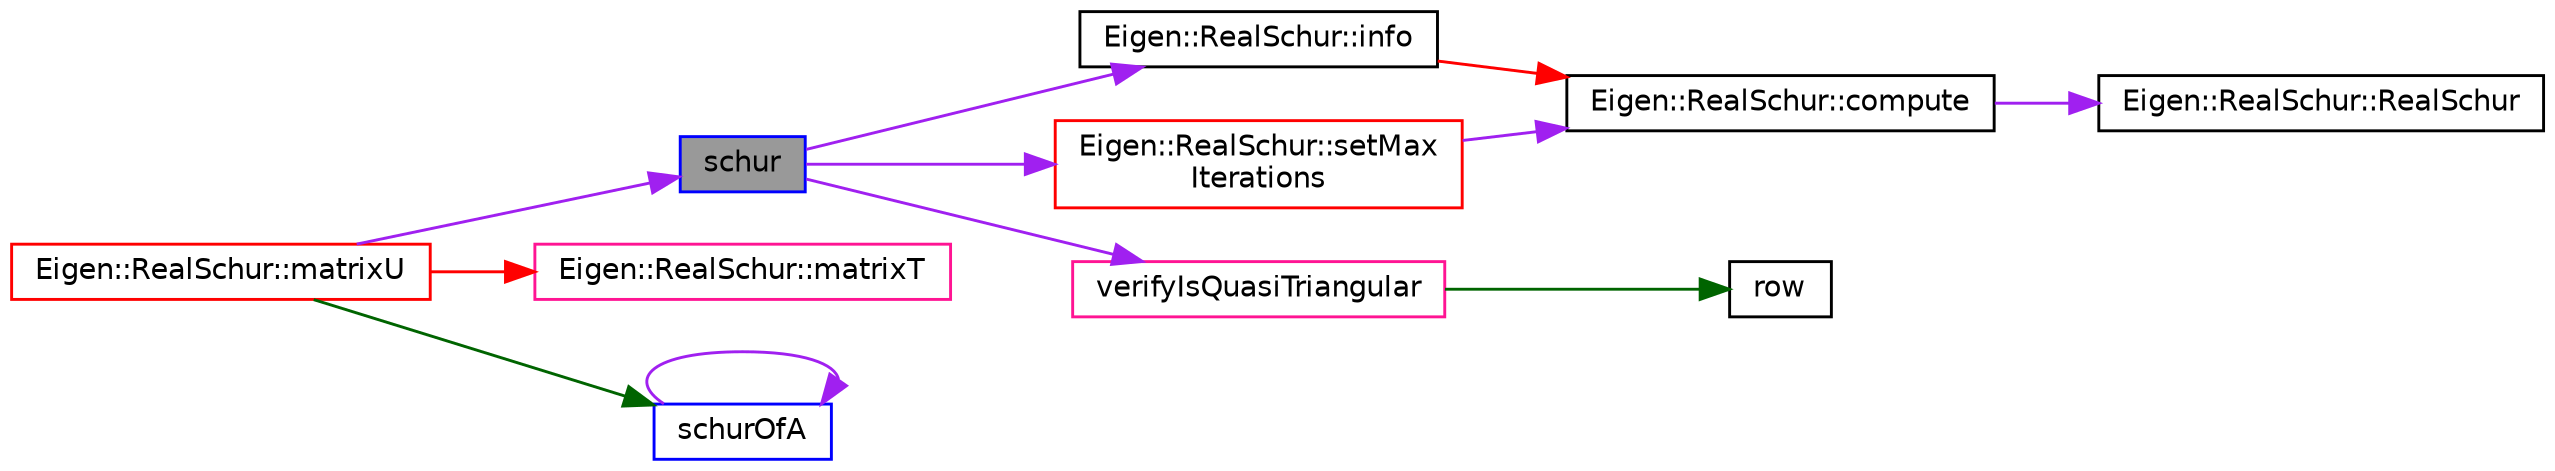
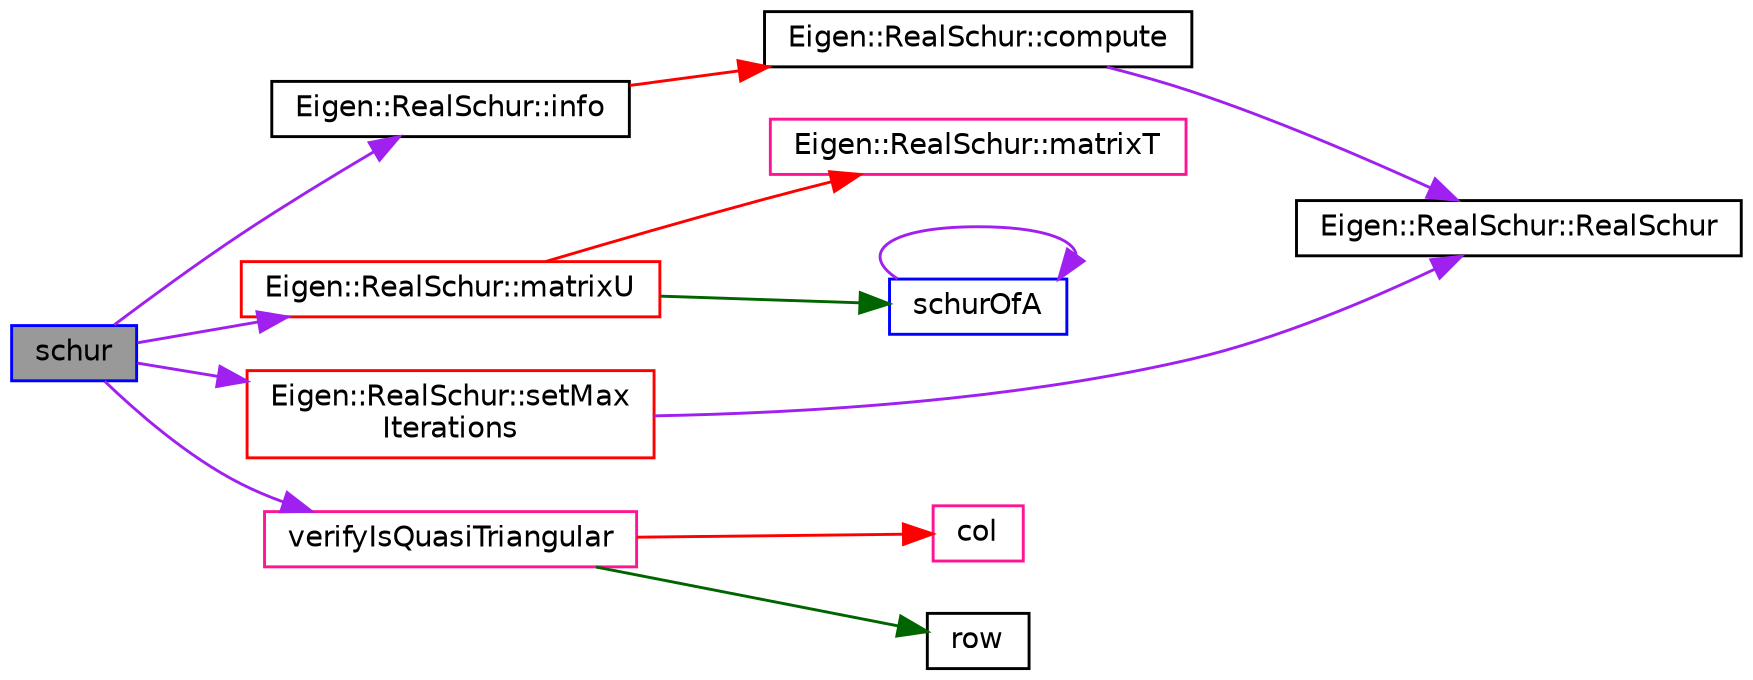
(1500, 136) -> (1053, 385)
(503, 214) -> (198, 332)
none -> (978, 533)
